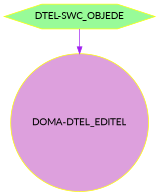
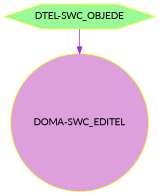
(80, 123) -> (80, 123)
